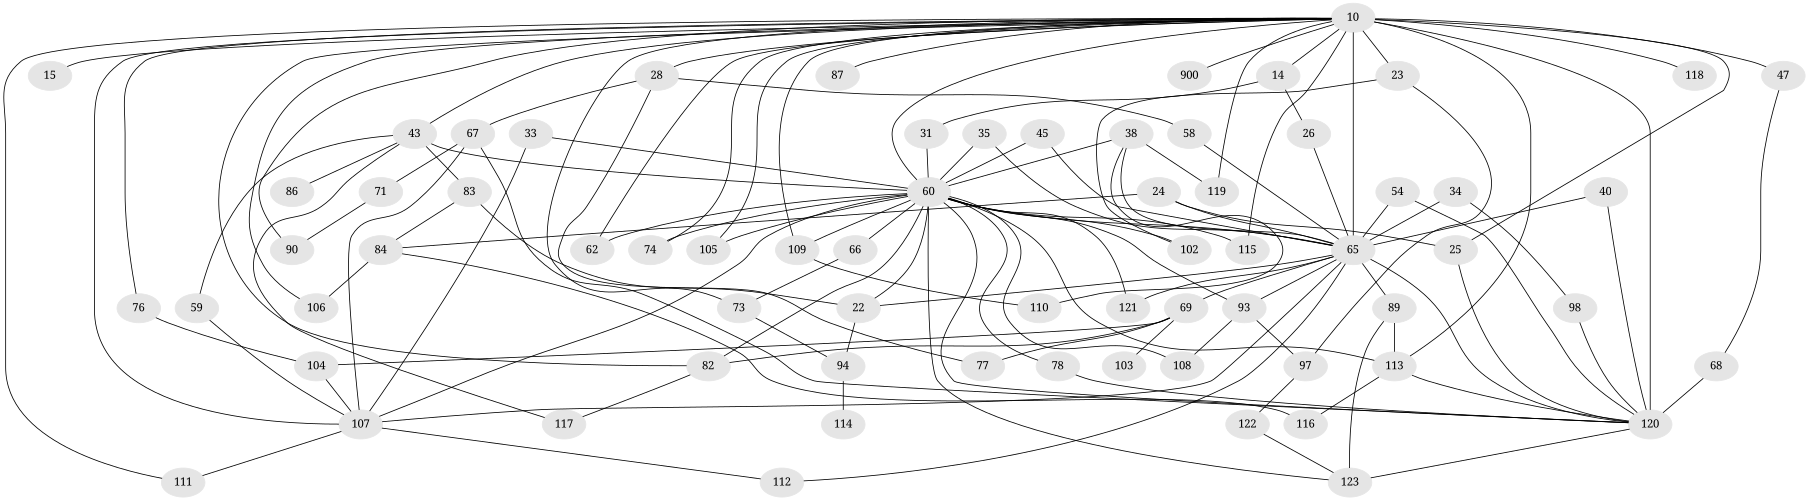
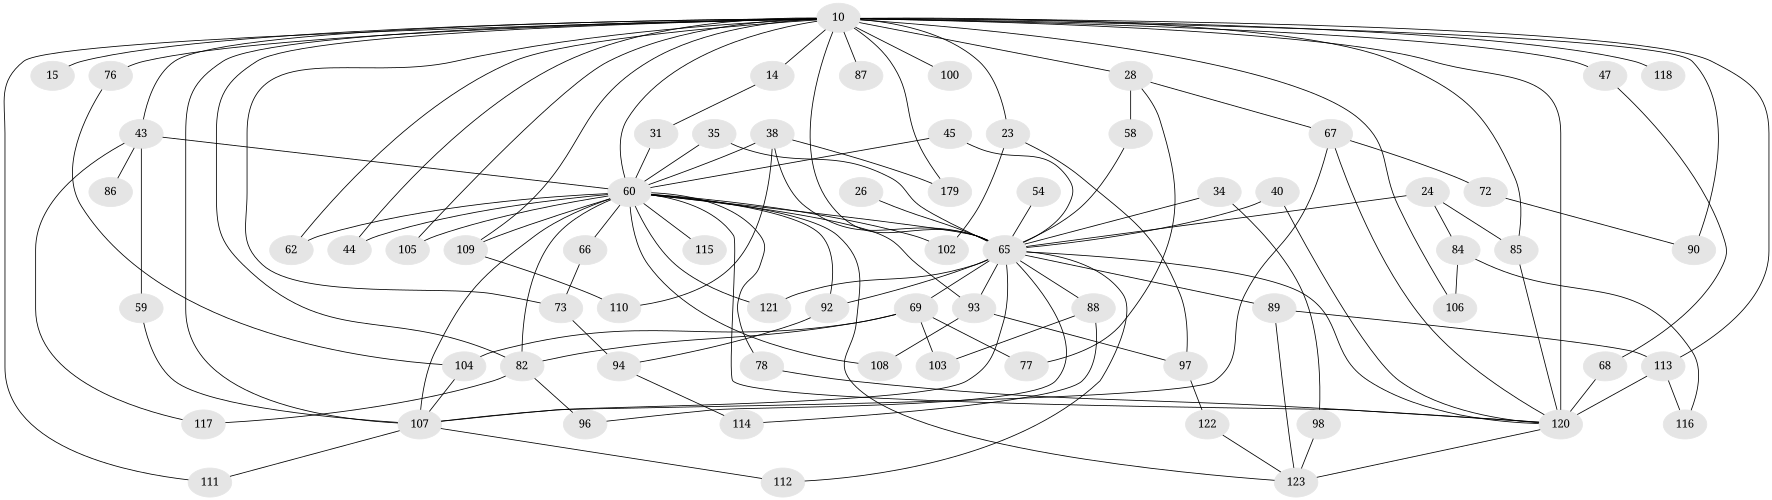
(1189, 76) -> (950, 76)
(1296, 109) -> none
(1278, 124) -> none
(531, 134) -> none
(381, 192) -> (1486, 192)
(470, 192) -> none
(1217, 192) -> (950, 192)
(650, 250) -> (350, 250)
(1456, 250) -> (1516, 250)
(1531, 299) -> none
(859, 308) -> (827, 308)
none -> (1094, 308)
(1135, 339) -> none
(1602, 372) -> (1307, 454)
none -> (585, 424)
